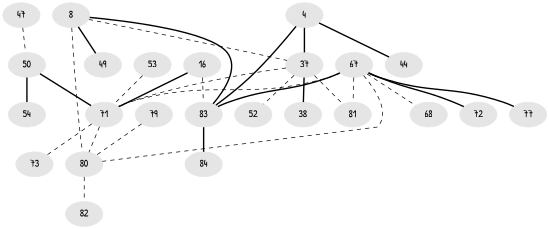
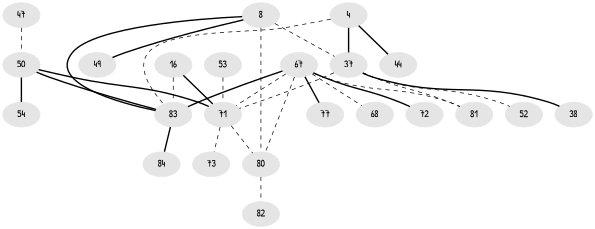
(261, 67) -> (209, 34)
none -> (75, 86)
(154, 115) -> none
